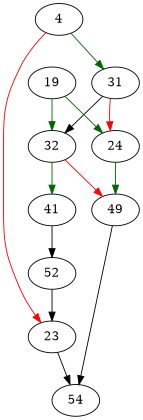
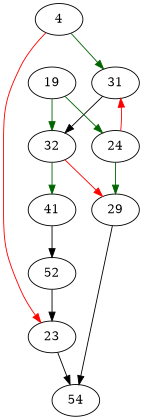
(110, 110) -> (121, 119)
(116, 210) -> (116, 210)
